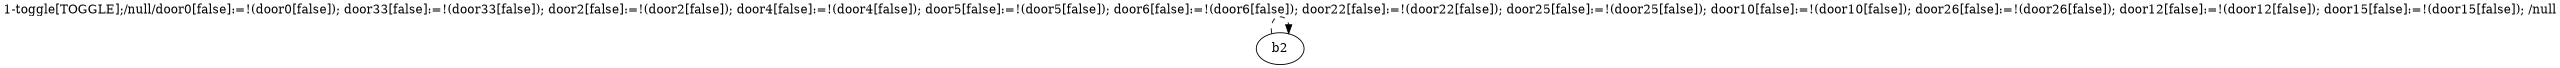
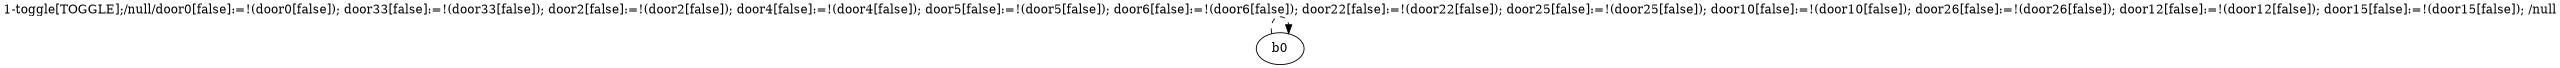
(1280, 49) -> (1280, 49)
